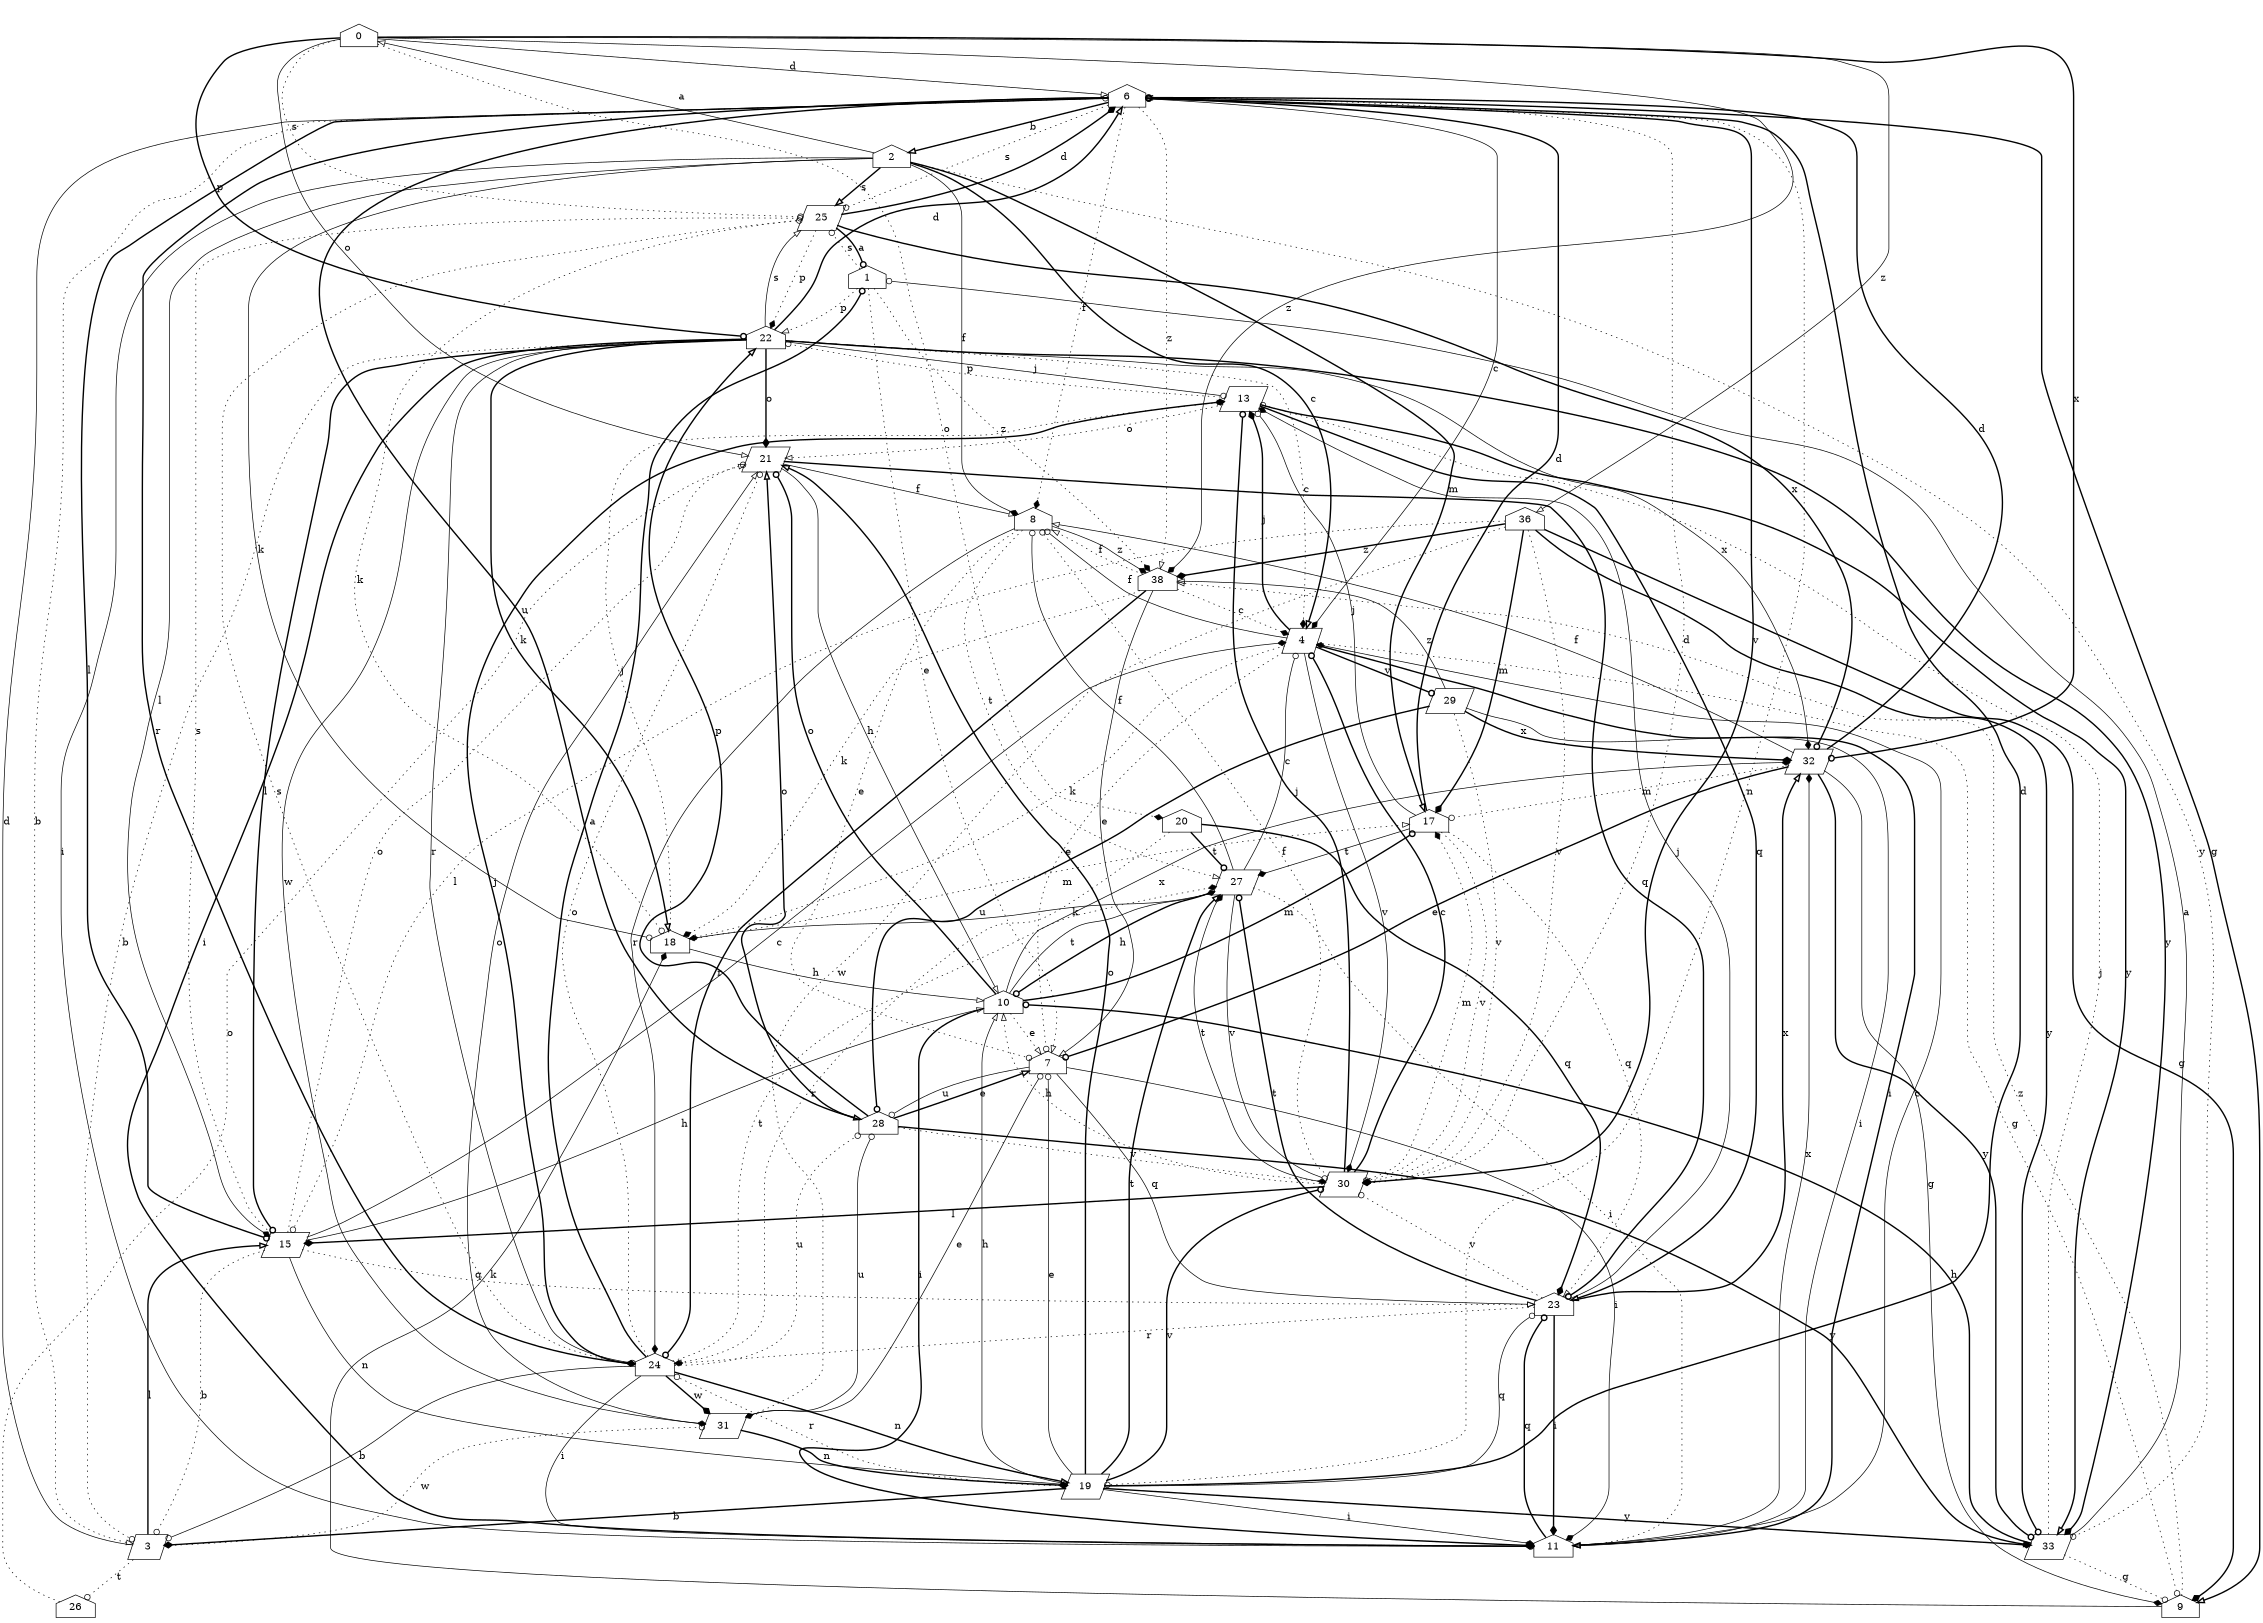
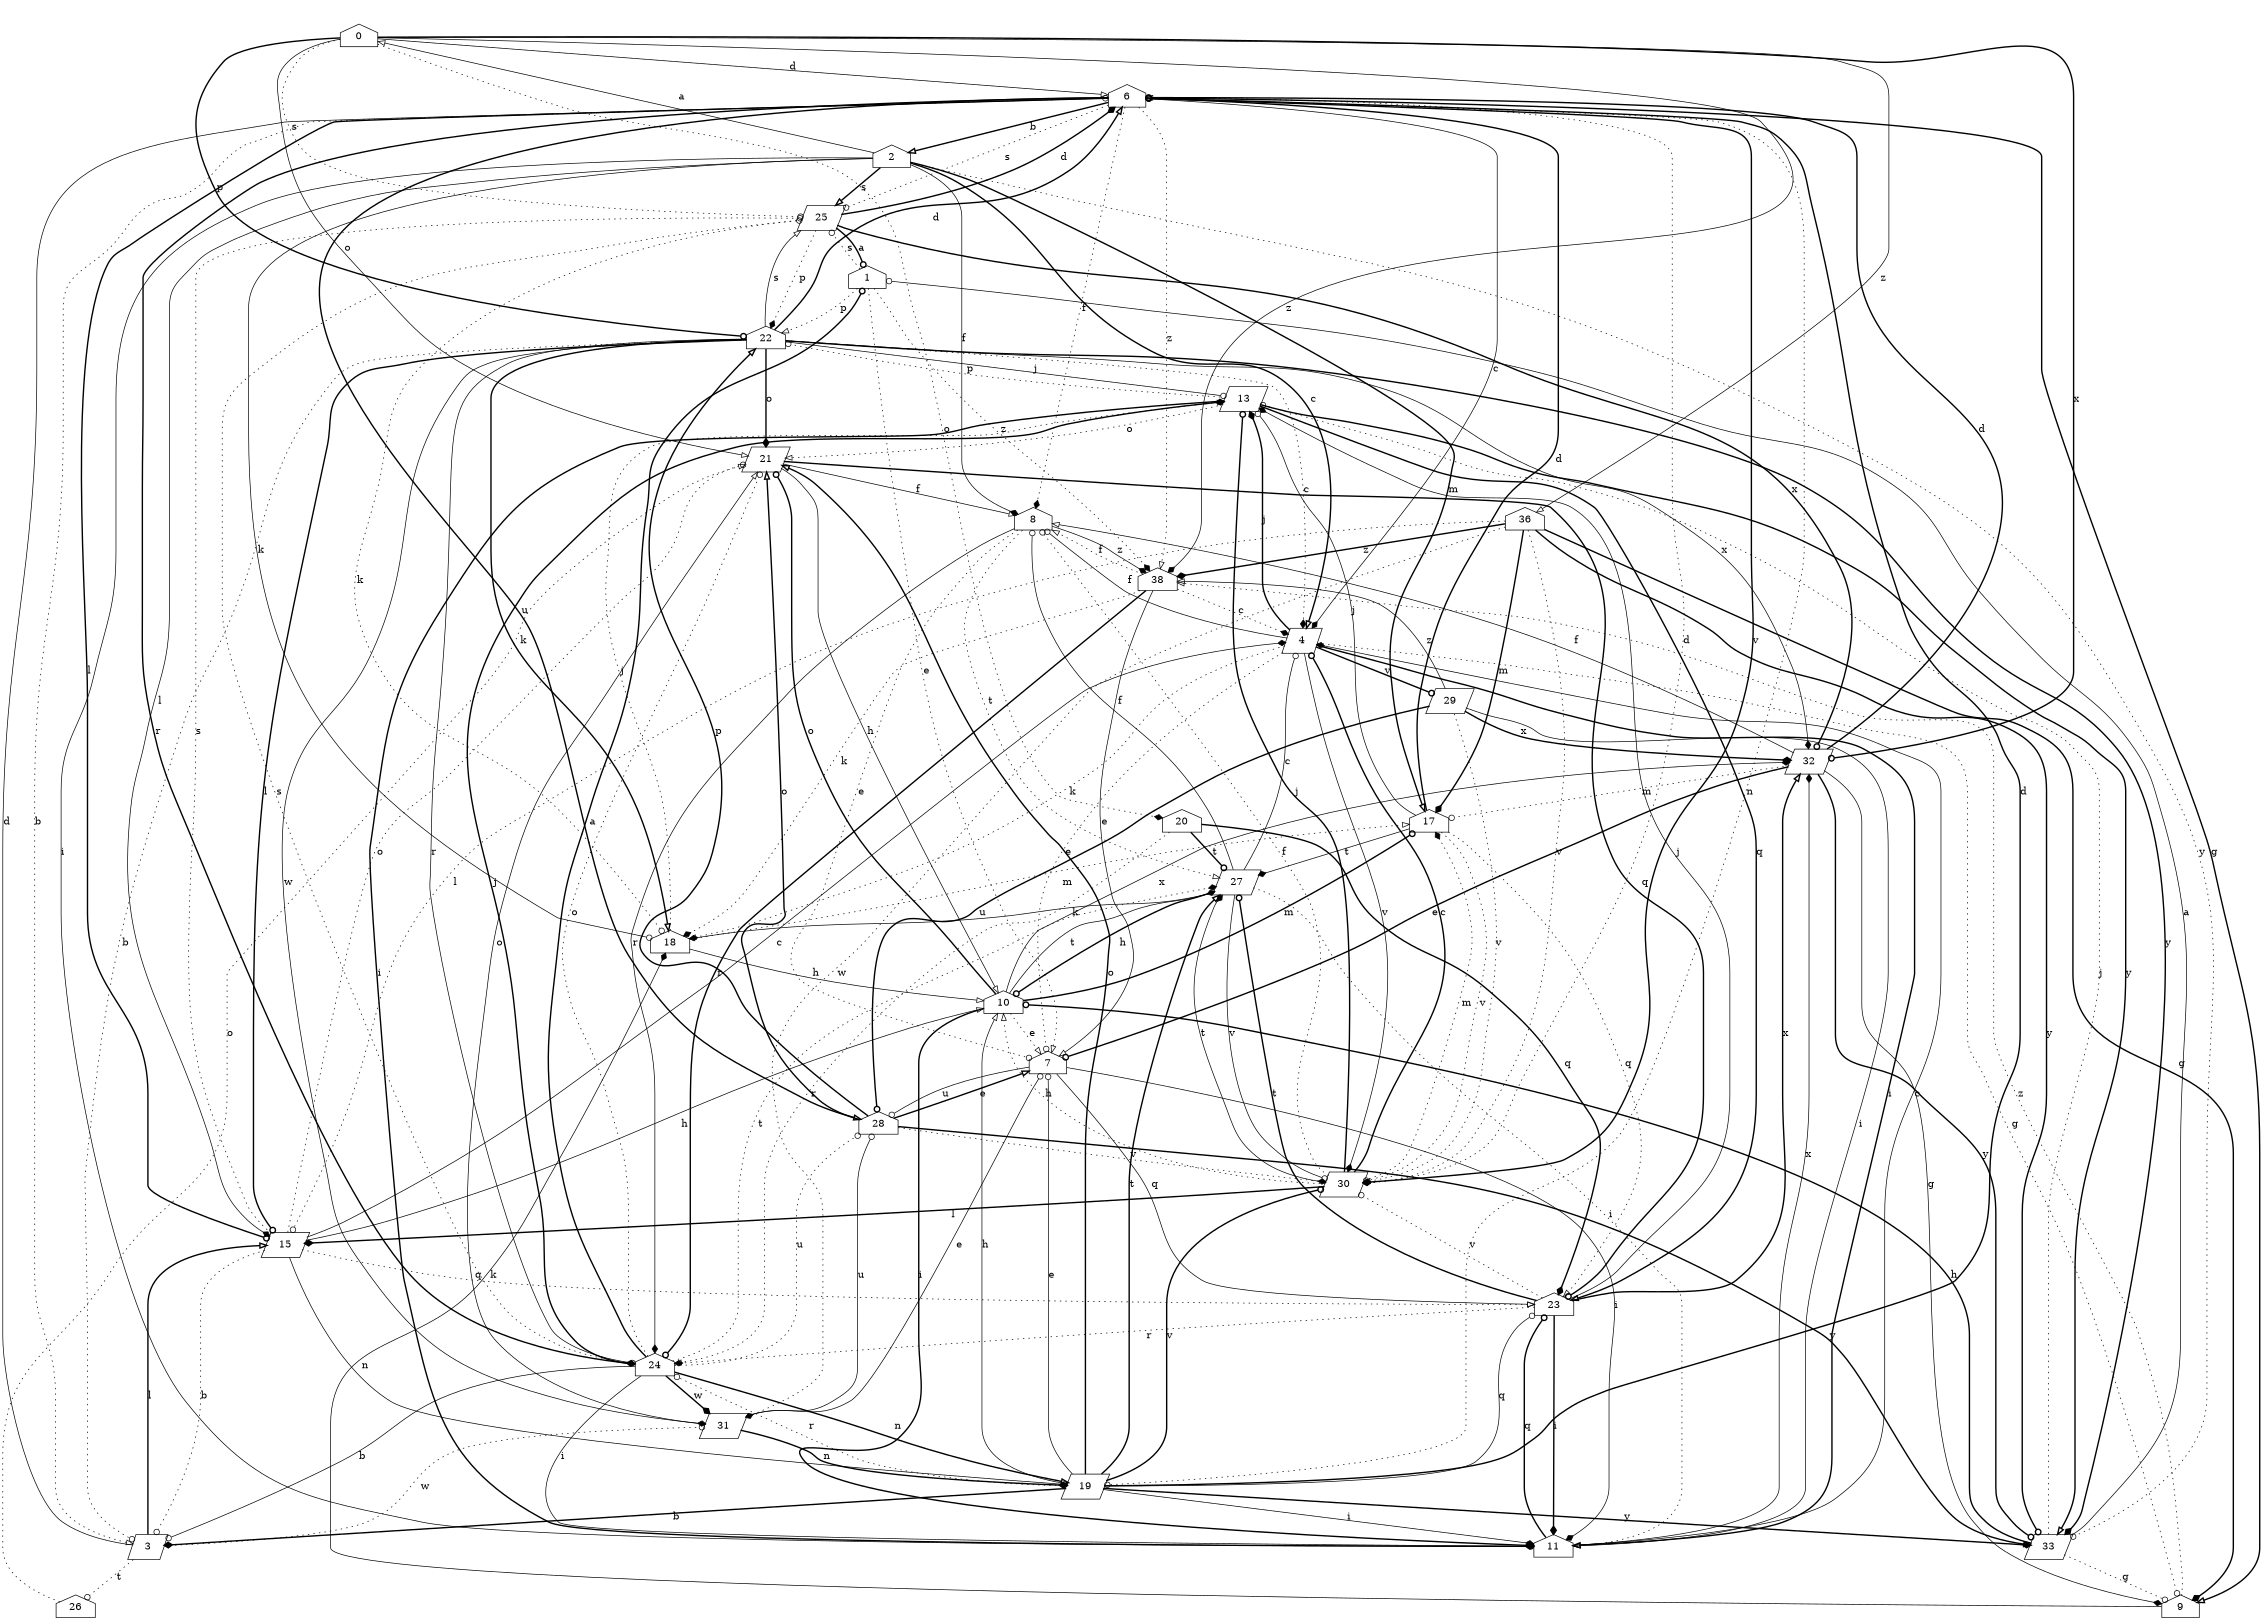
(237, 1329) -> (391, 1147)
